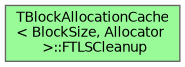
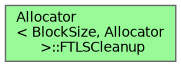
(93, 33) -> (91, 33)
